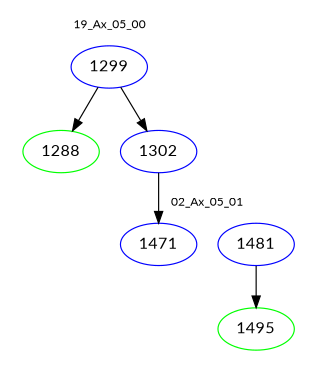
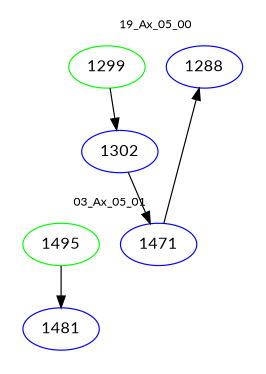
(109, 67) -> (107, 67)
(88, 104) -> (180, 162)
(61, 152) -> (204, 67)
(207, 203) -> (110, 203)
(256, 281) -> (61, 281)
